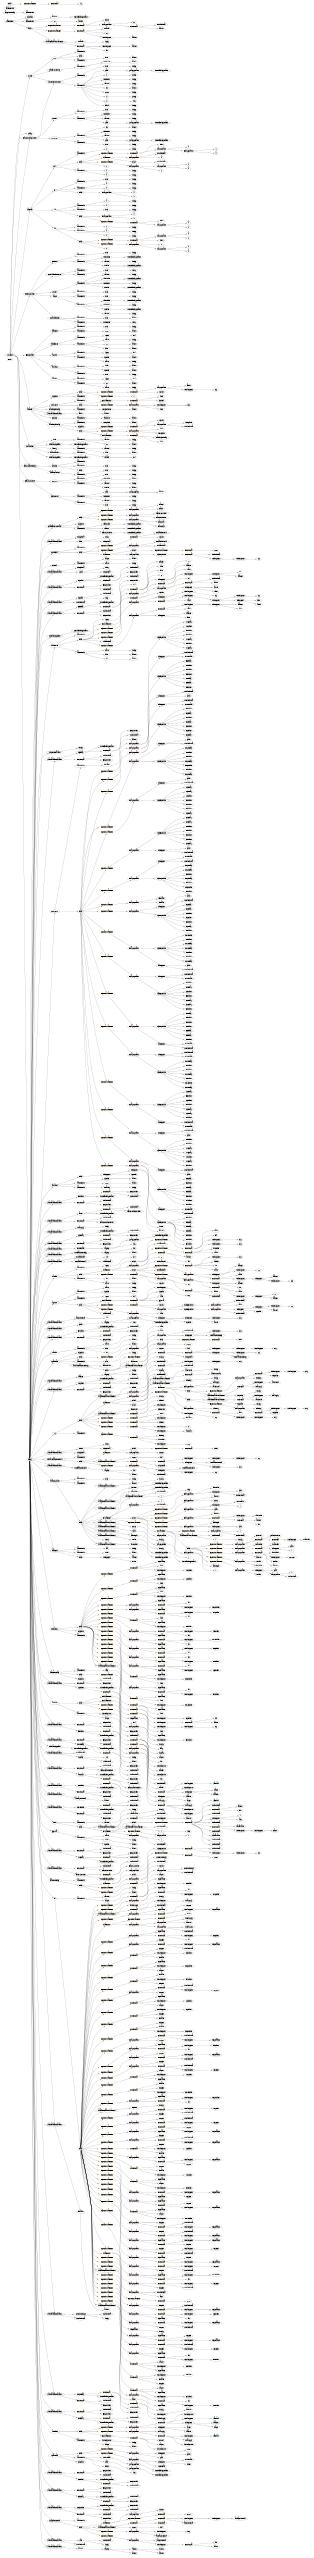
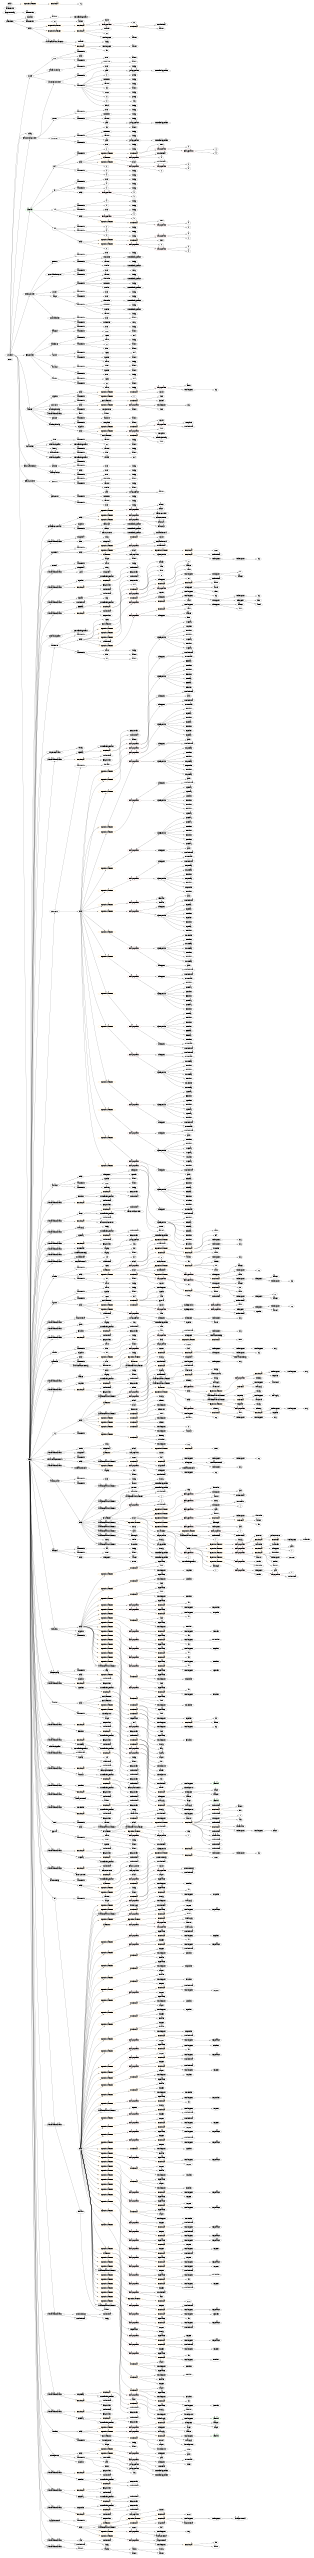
(55, 2456) -> (55, 2456)
